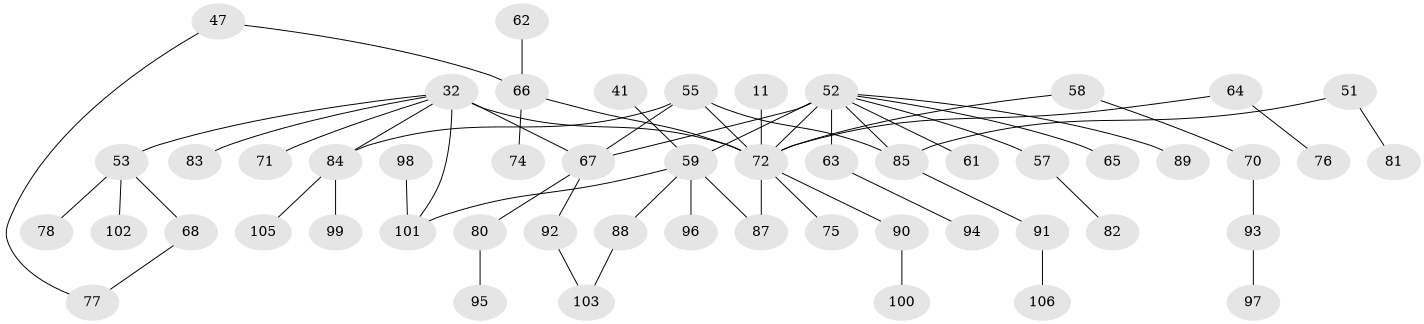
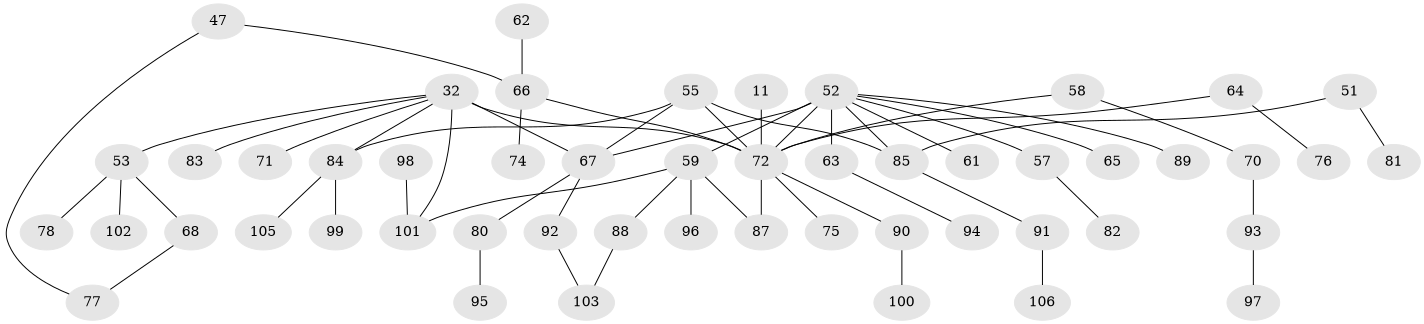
(621, 92) -> none
